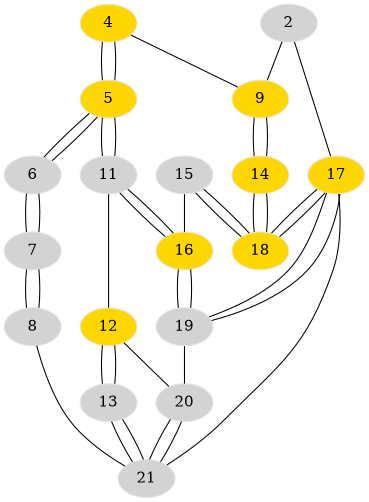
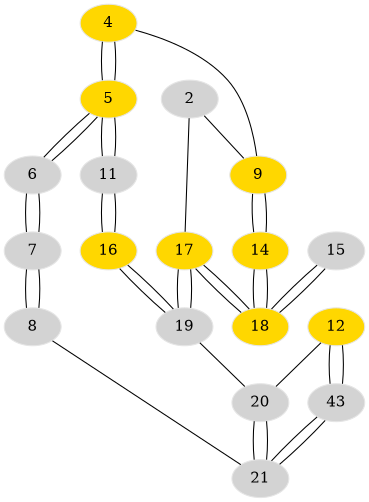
(184, 213) -> none
(109, 251) -> none
(291, 351) -> none
(109, 403) -> (336, 403)
